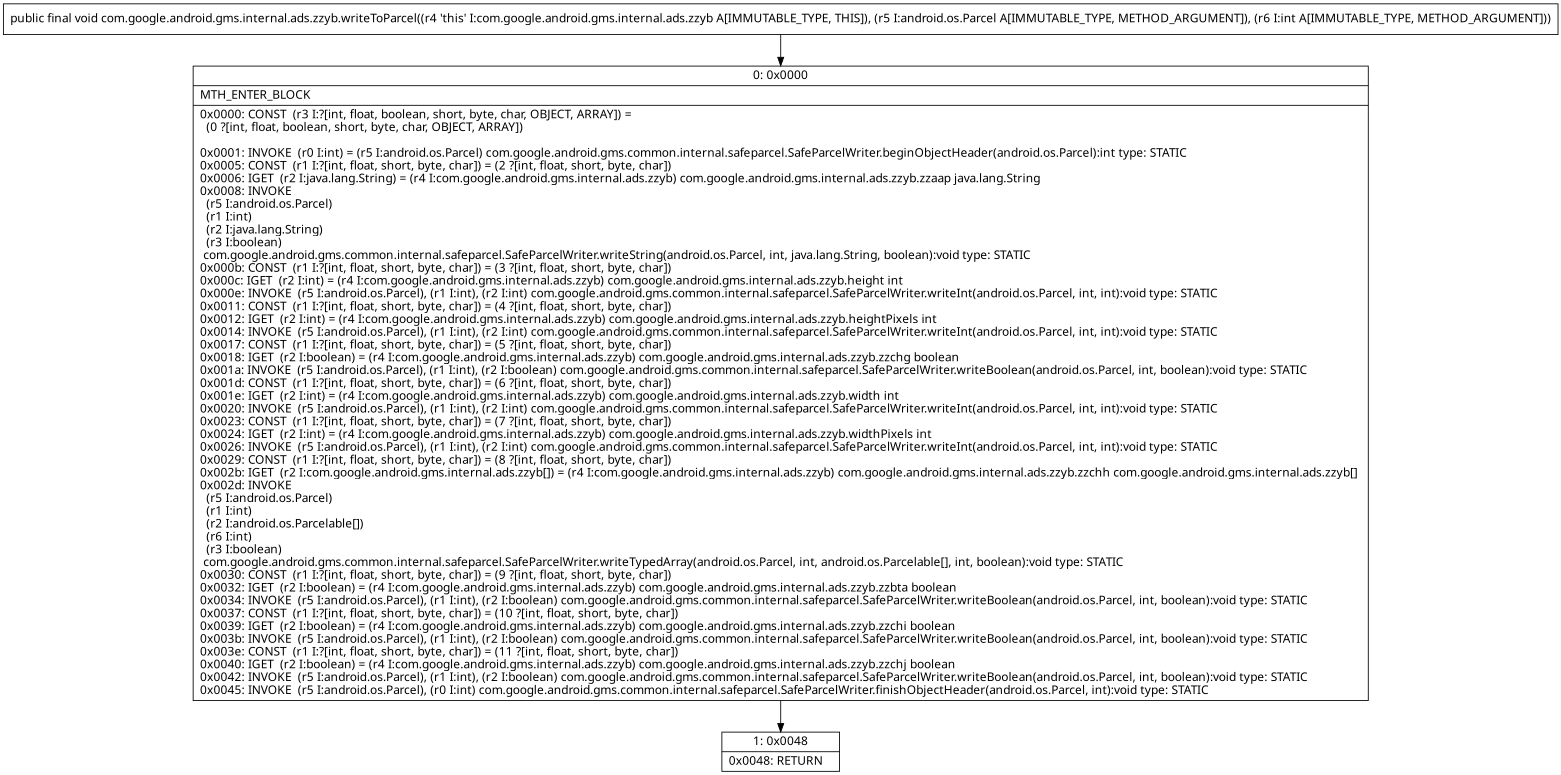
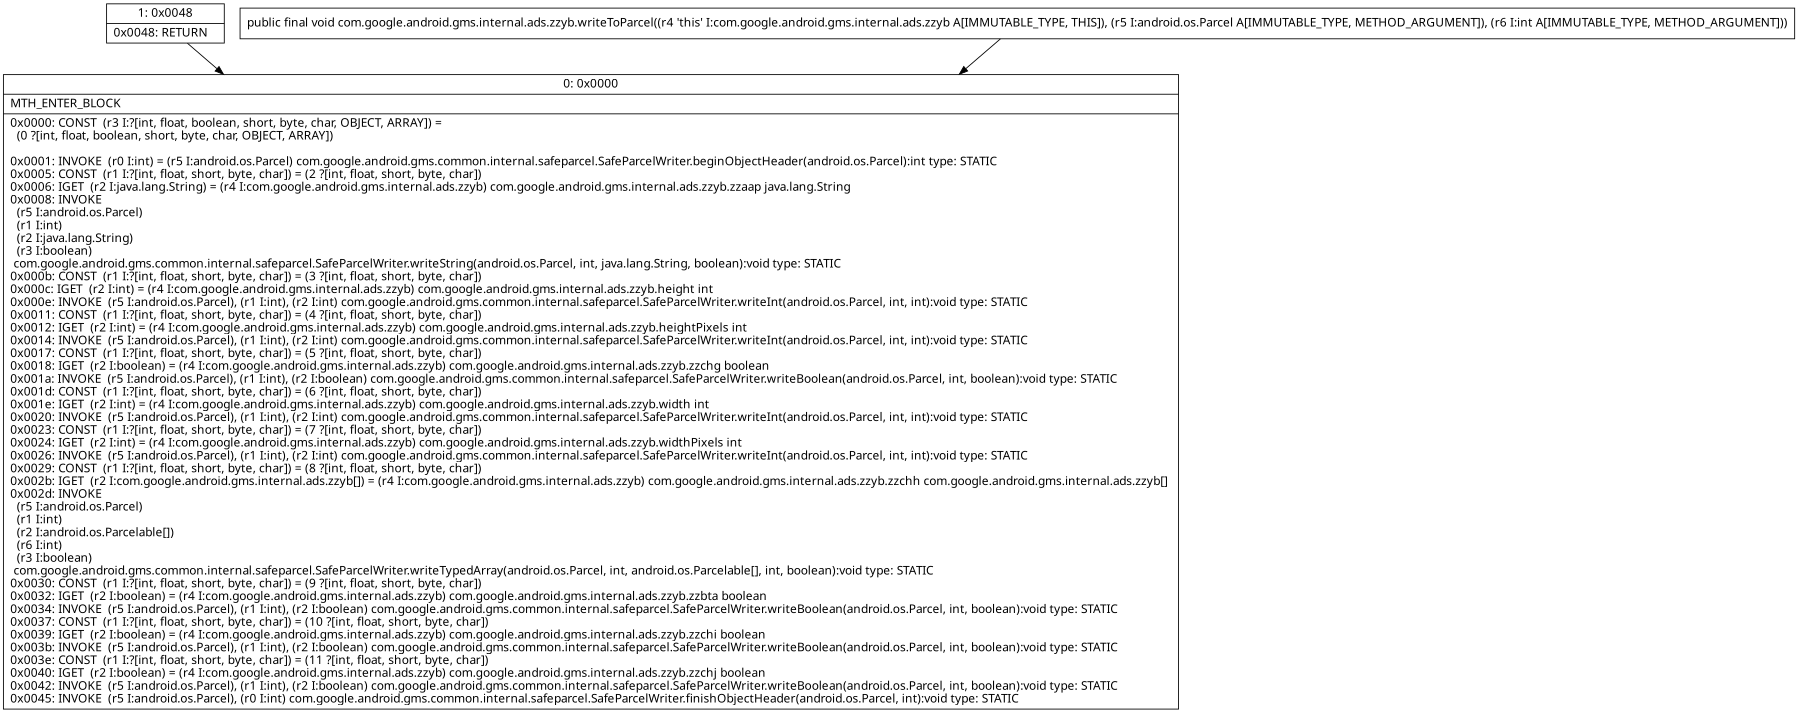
(781, 712) -> (202, 56)
